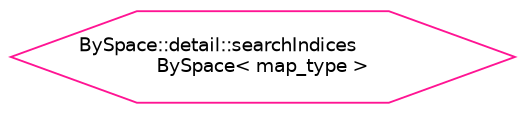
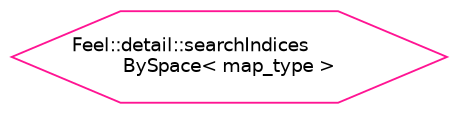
(263, 57) -> (229, 57)
